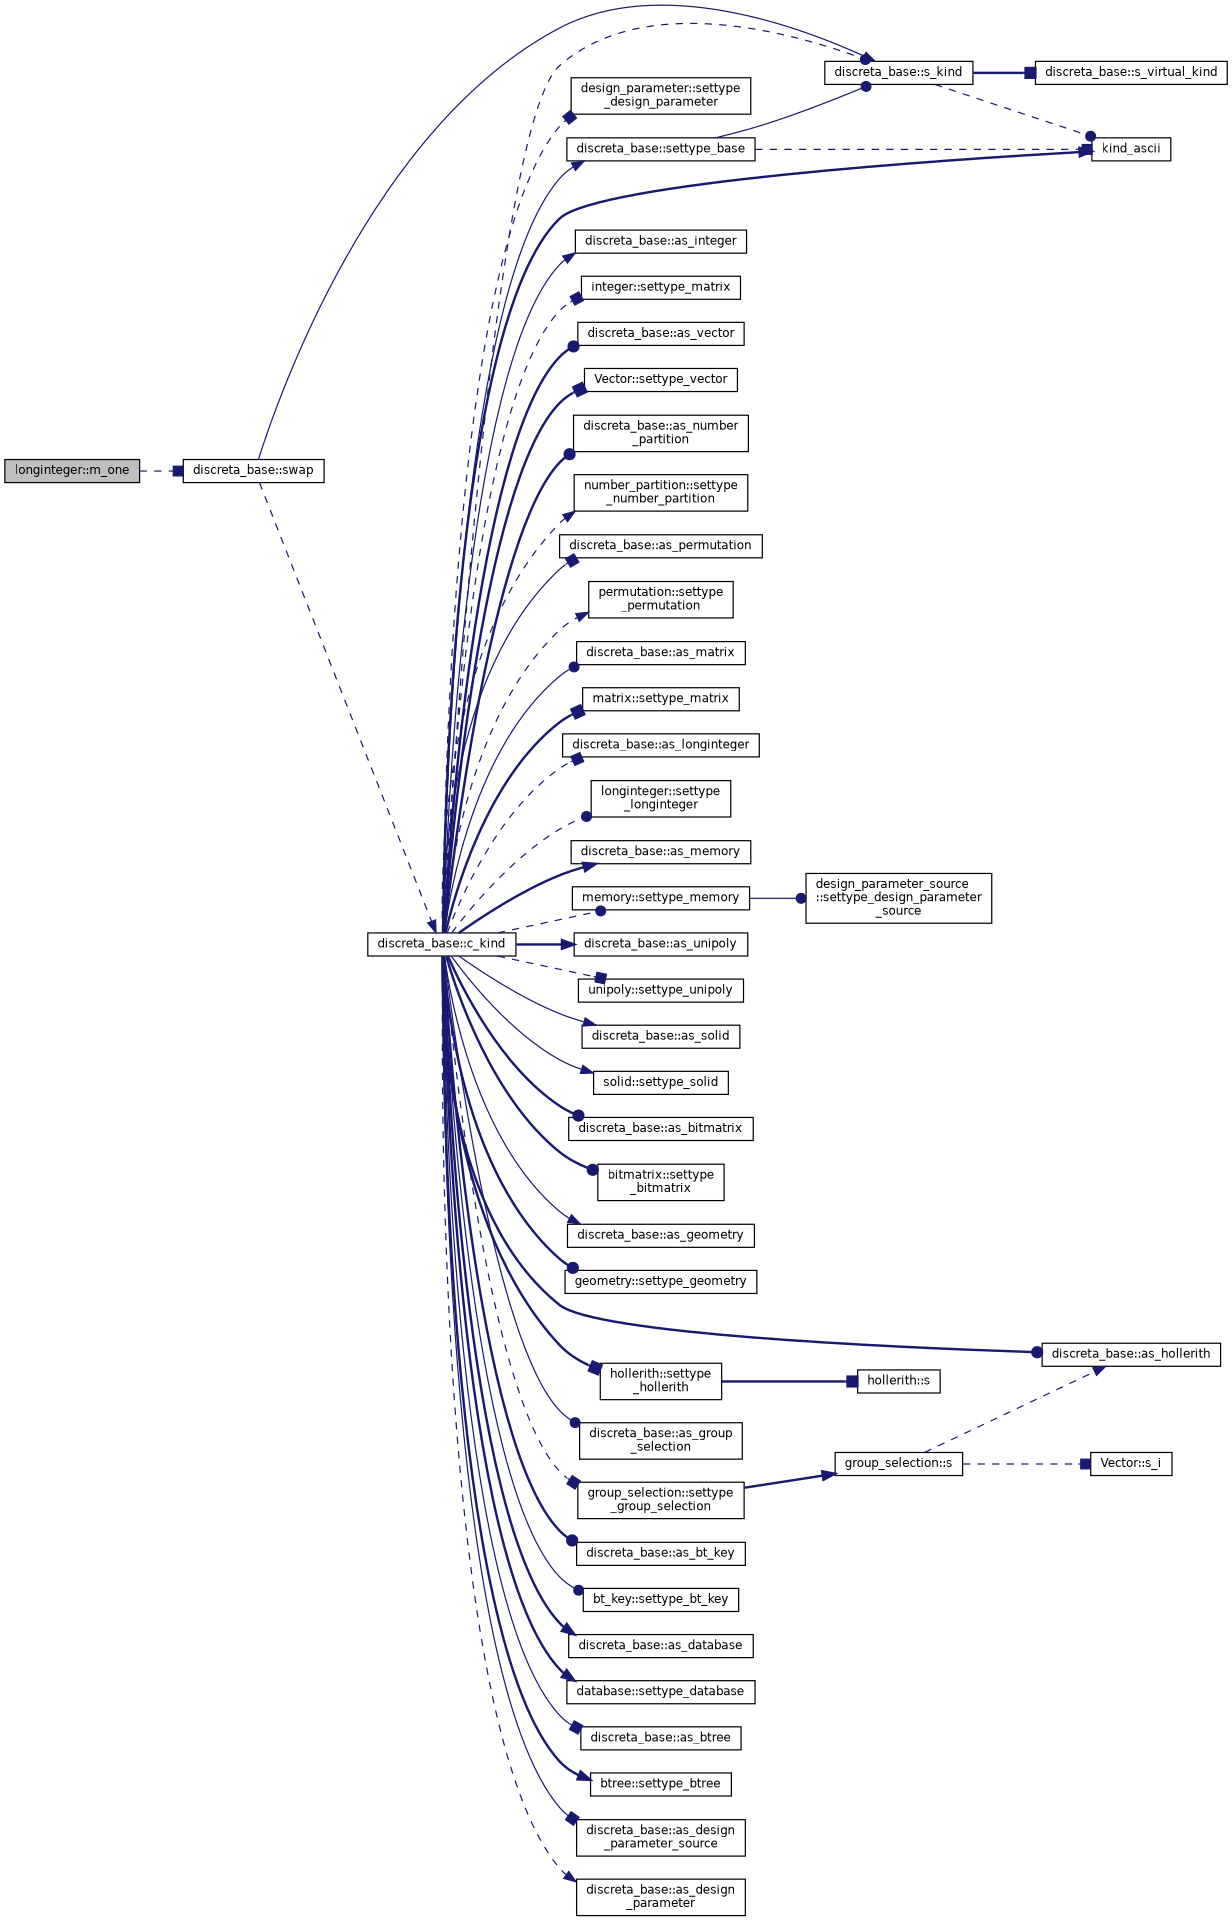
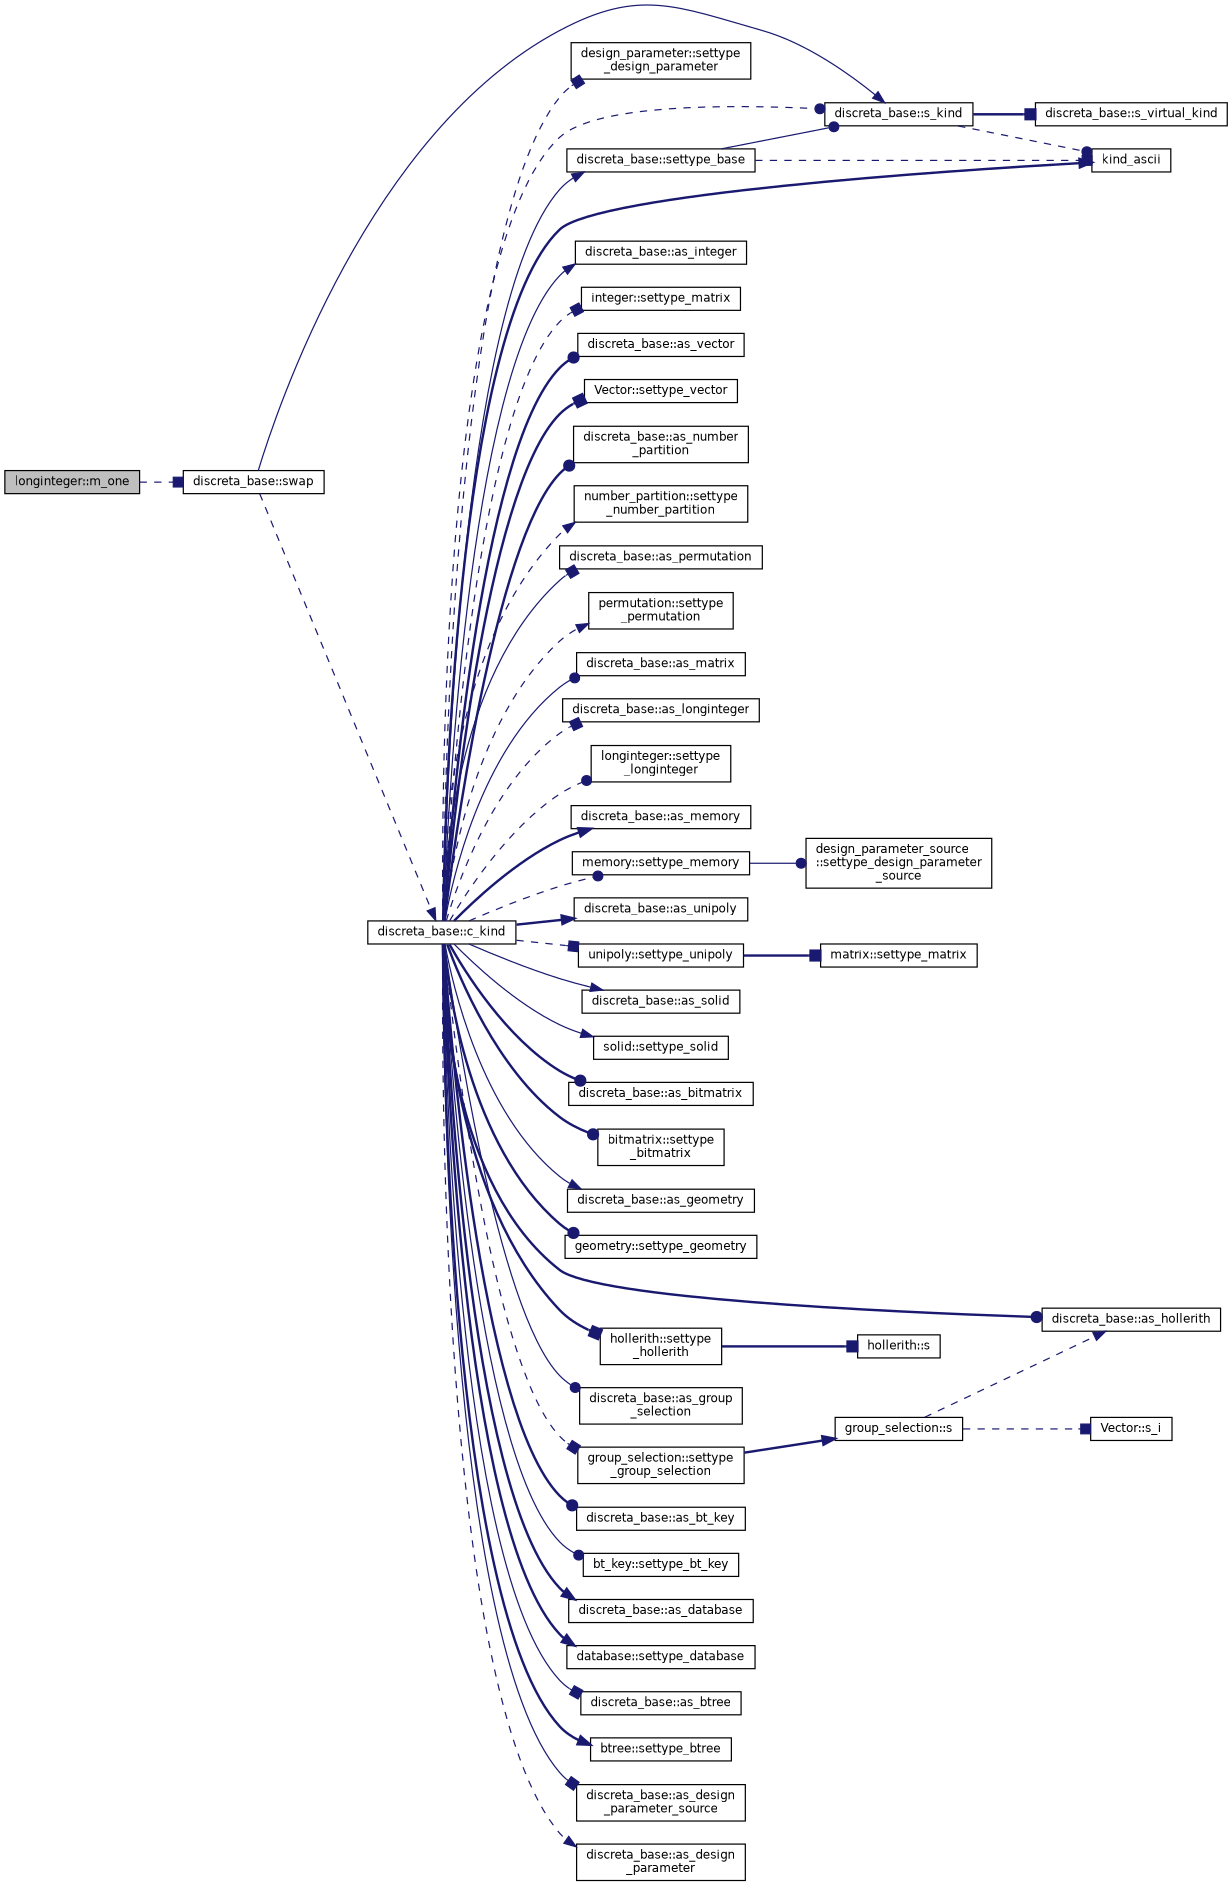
(489, 812) -> (776, 956)
